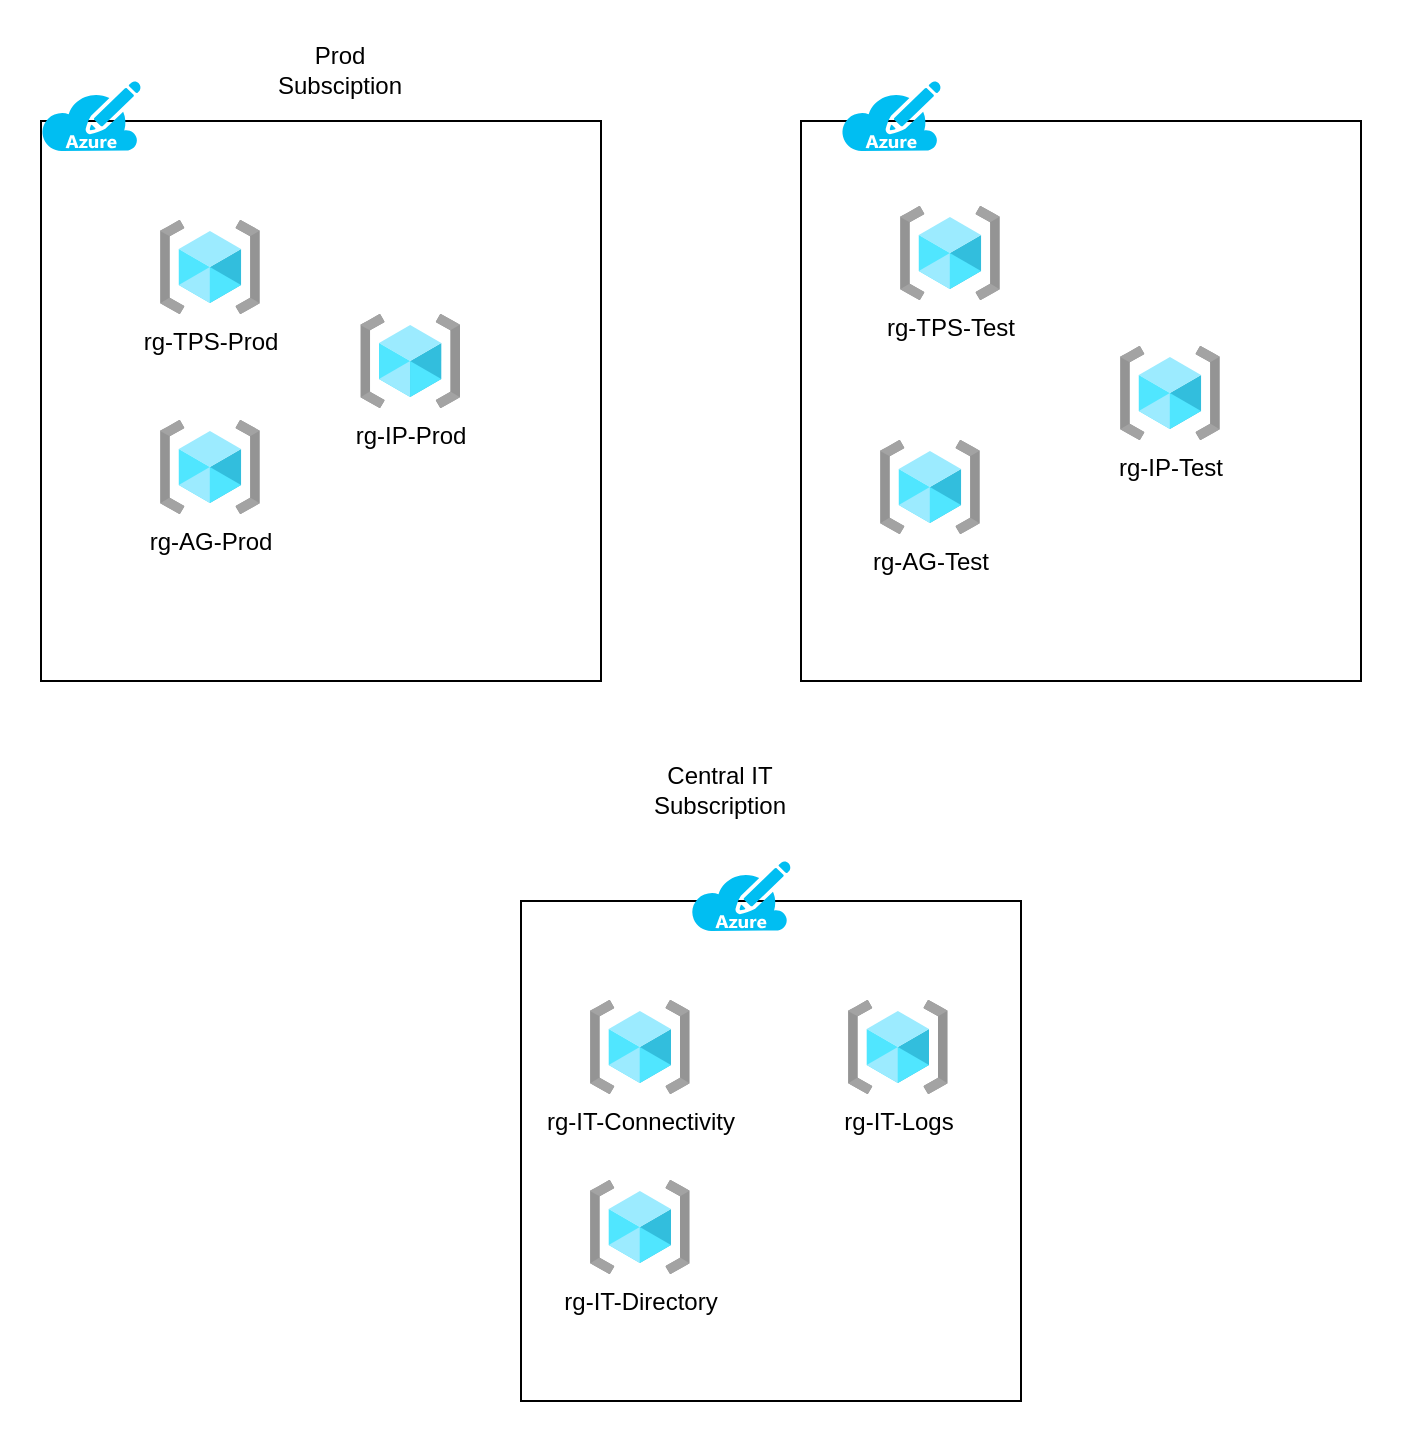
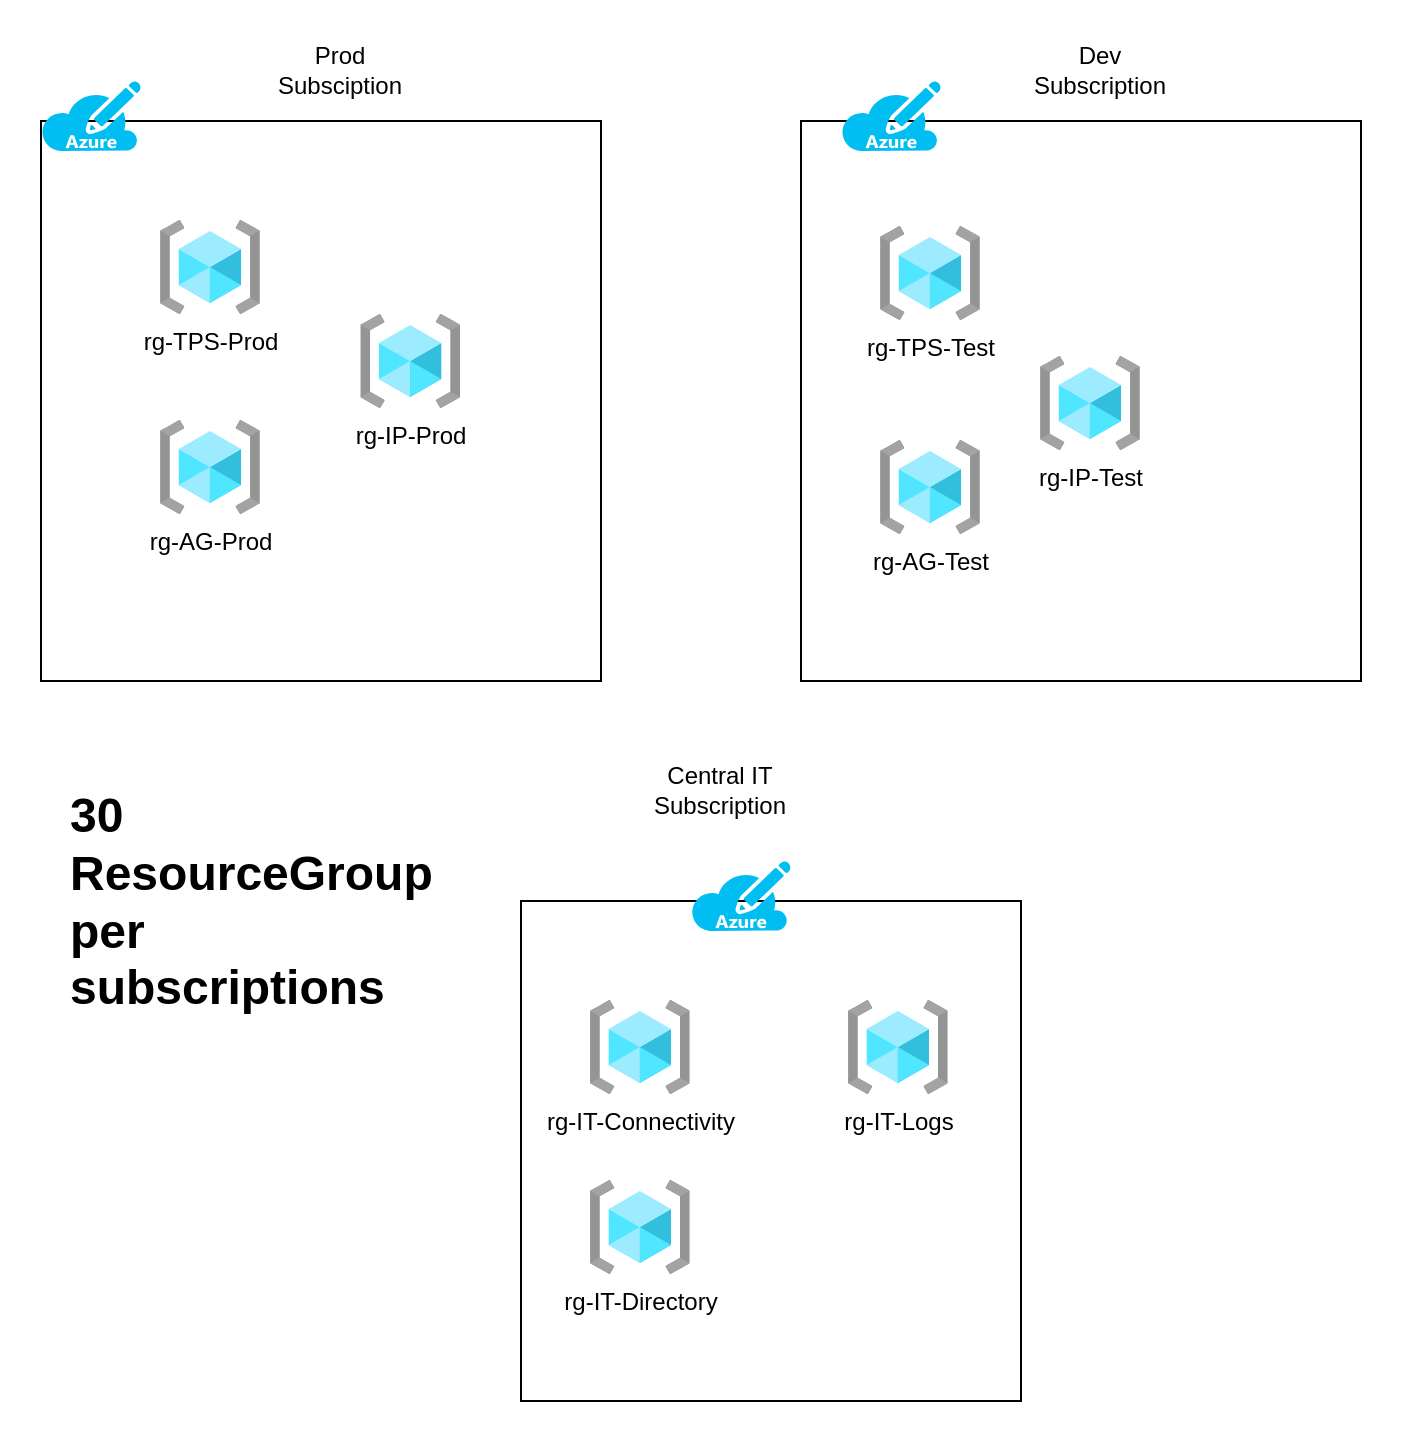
none -> (1101, 71)
(951, 254) -> (931, 274)
(1171, 394) -> (1091, 404)
none -> (251, 896)
